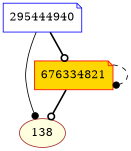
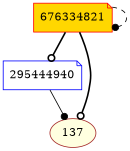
(57, 44) -> (59, 44)
(42, 133) -> (73, 133)
